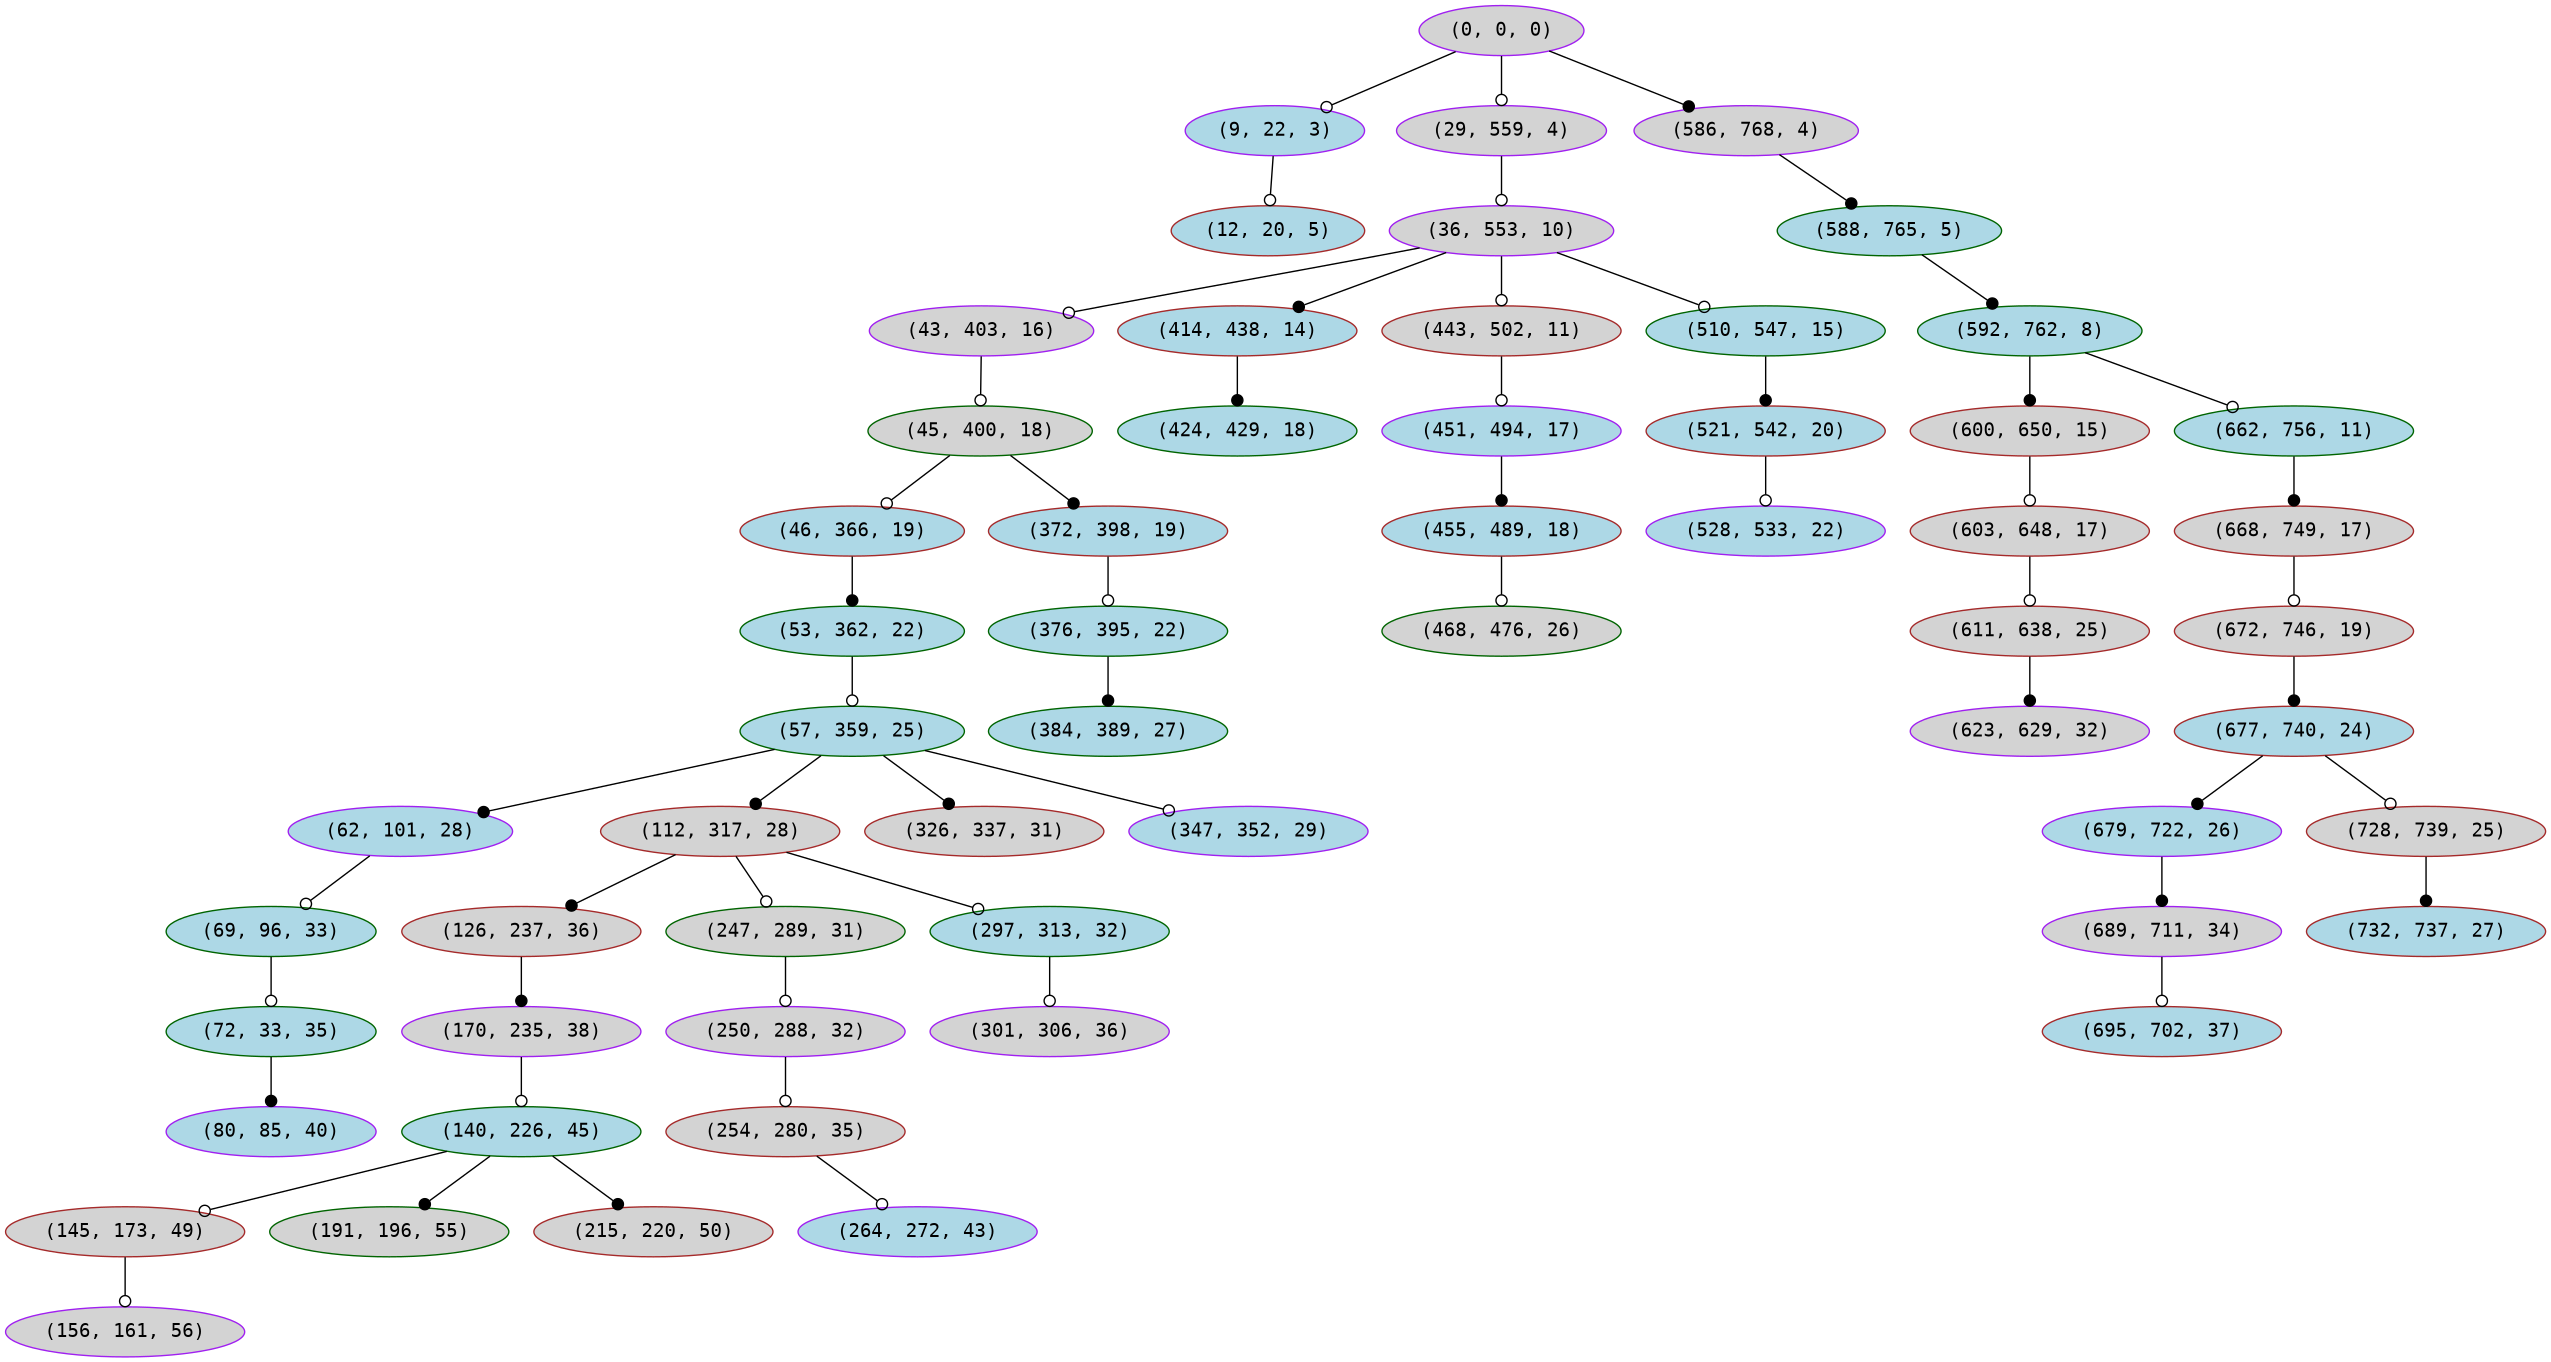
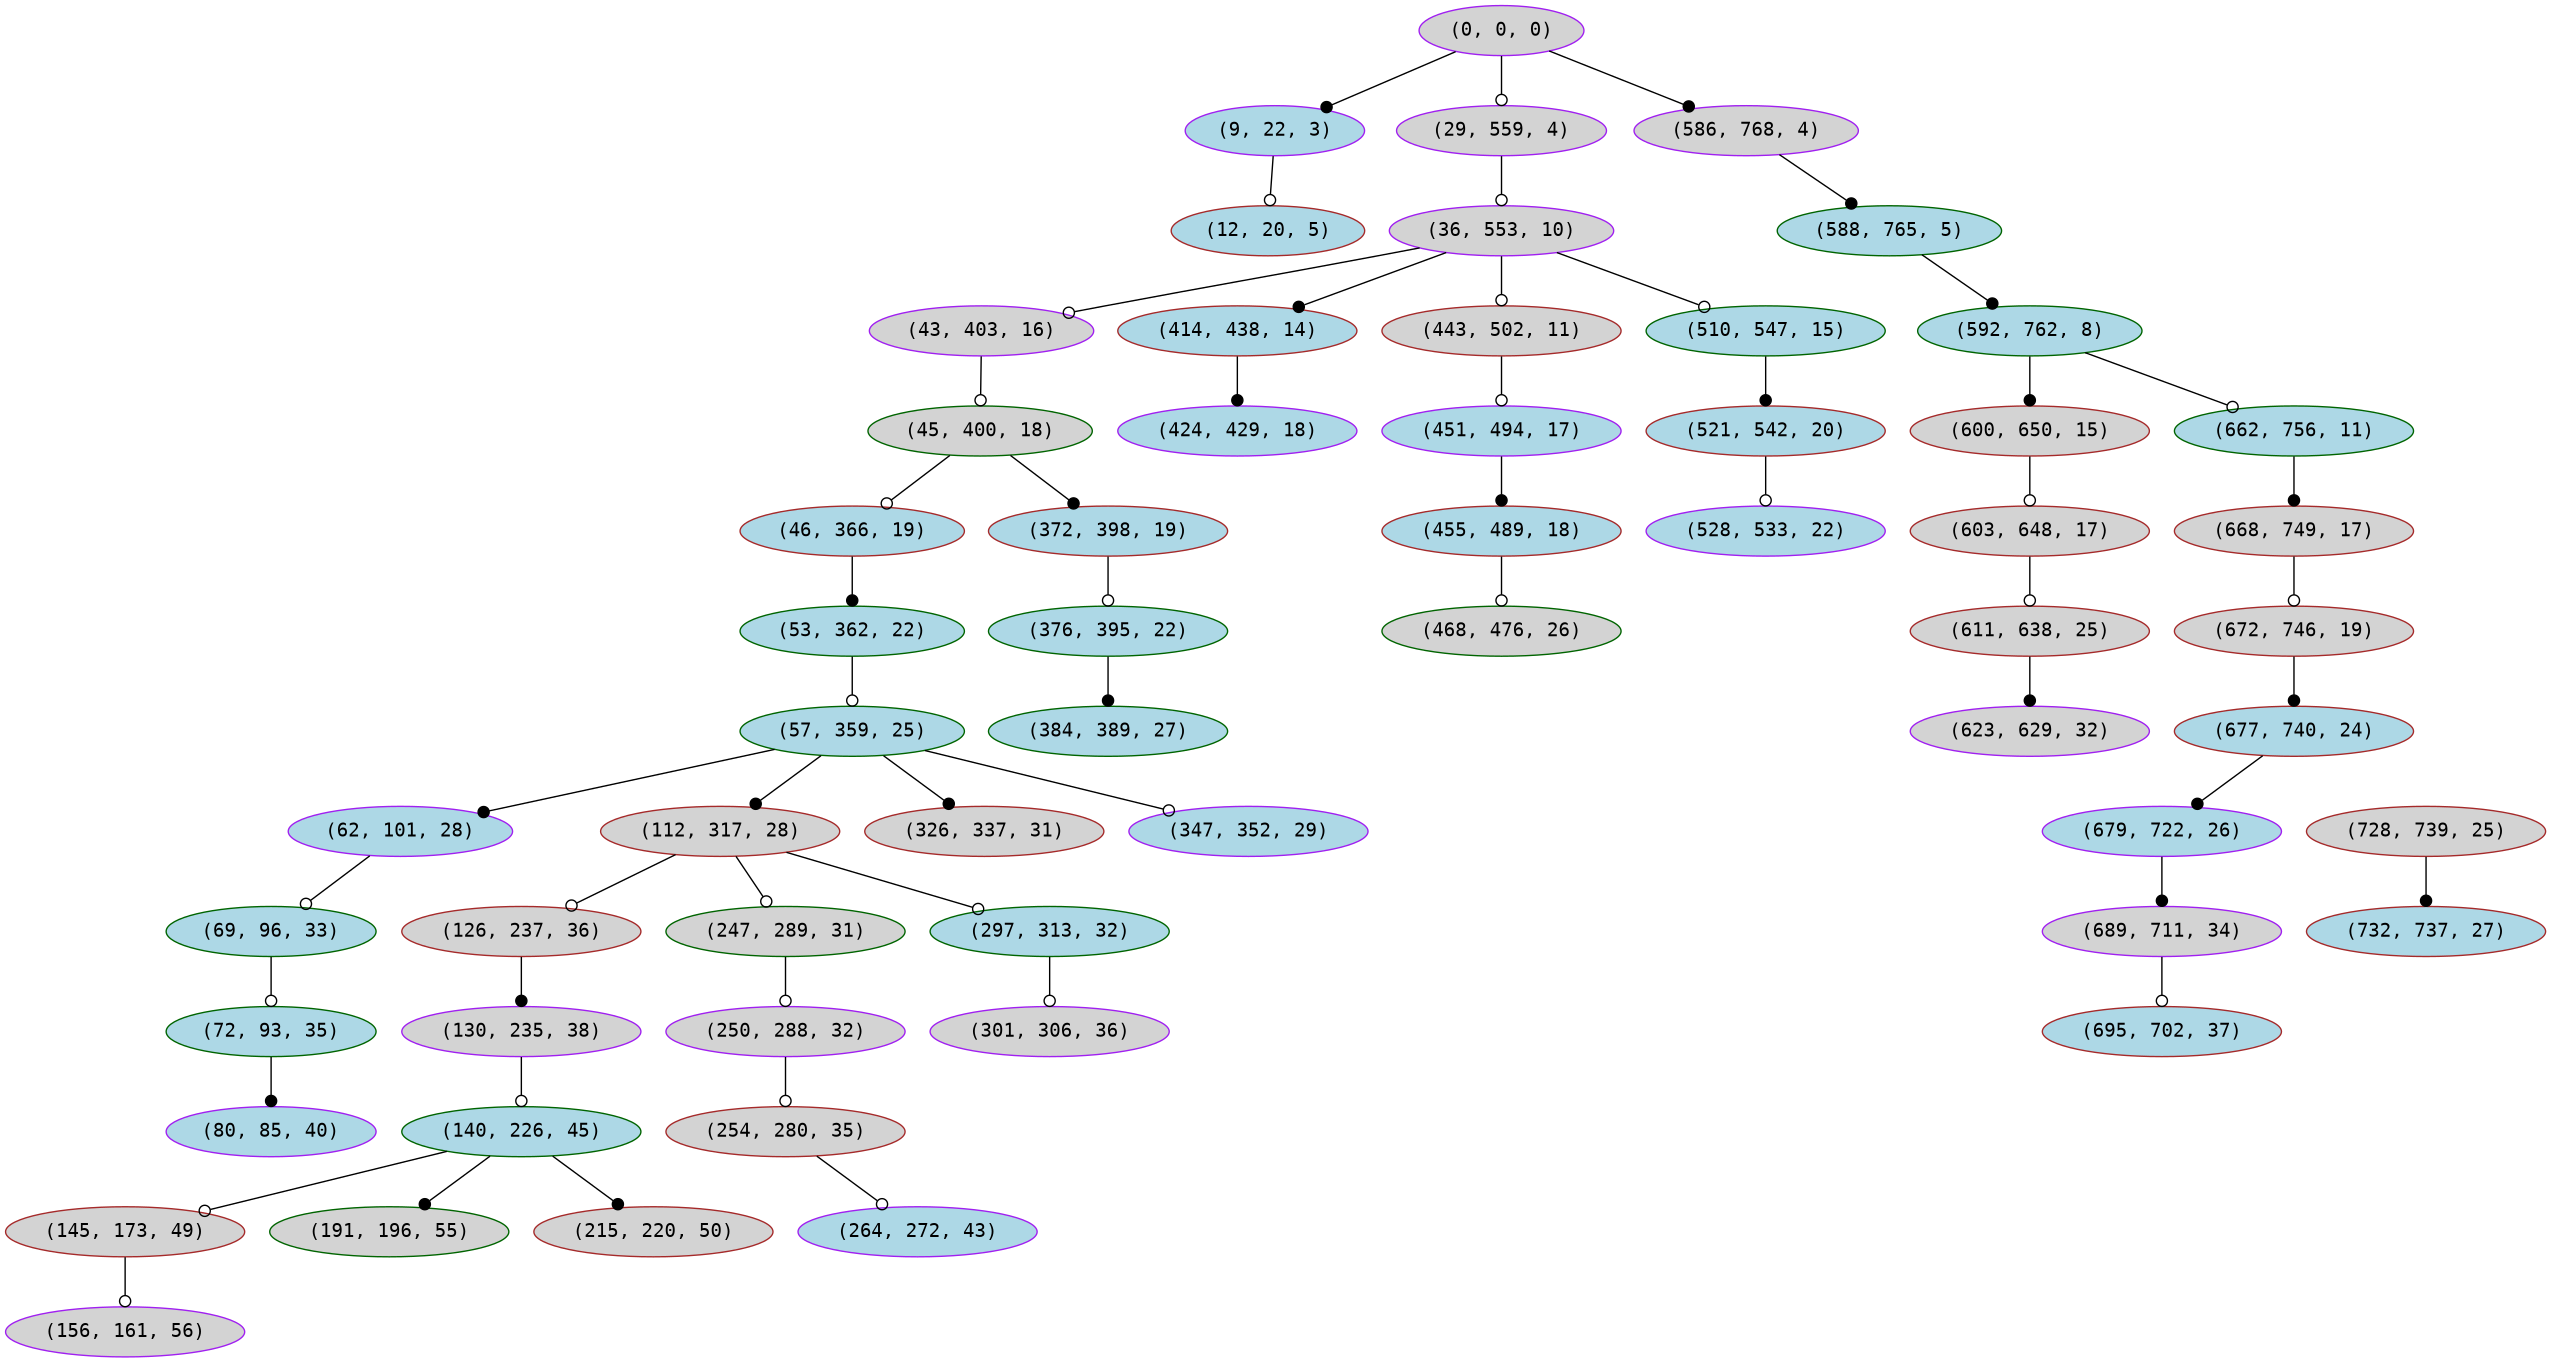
(1394, 78) -> (1394, 78)
(1237, 431) -> (1237, 431)
(2355, 778) -> none
(626, 879) -> (626, 879)
(271, 1032) -> (271, 1032)
(521, 1032) -> (521, 1032)
